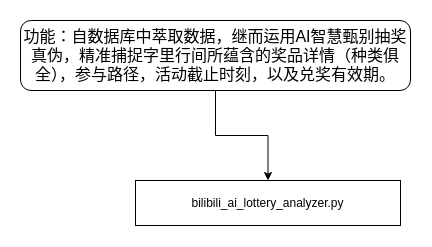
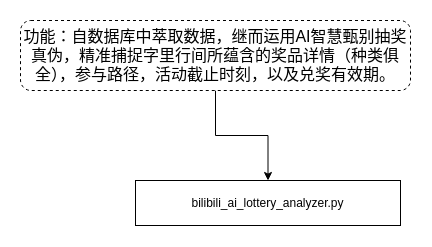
(216, 56) -> (216, 56)
